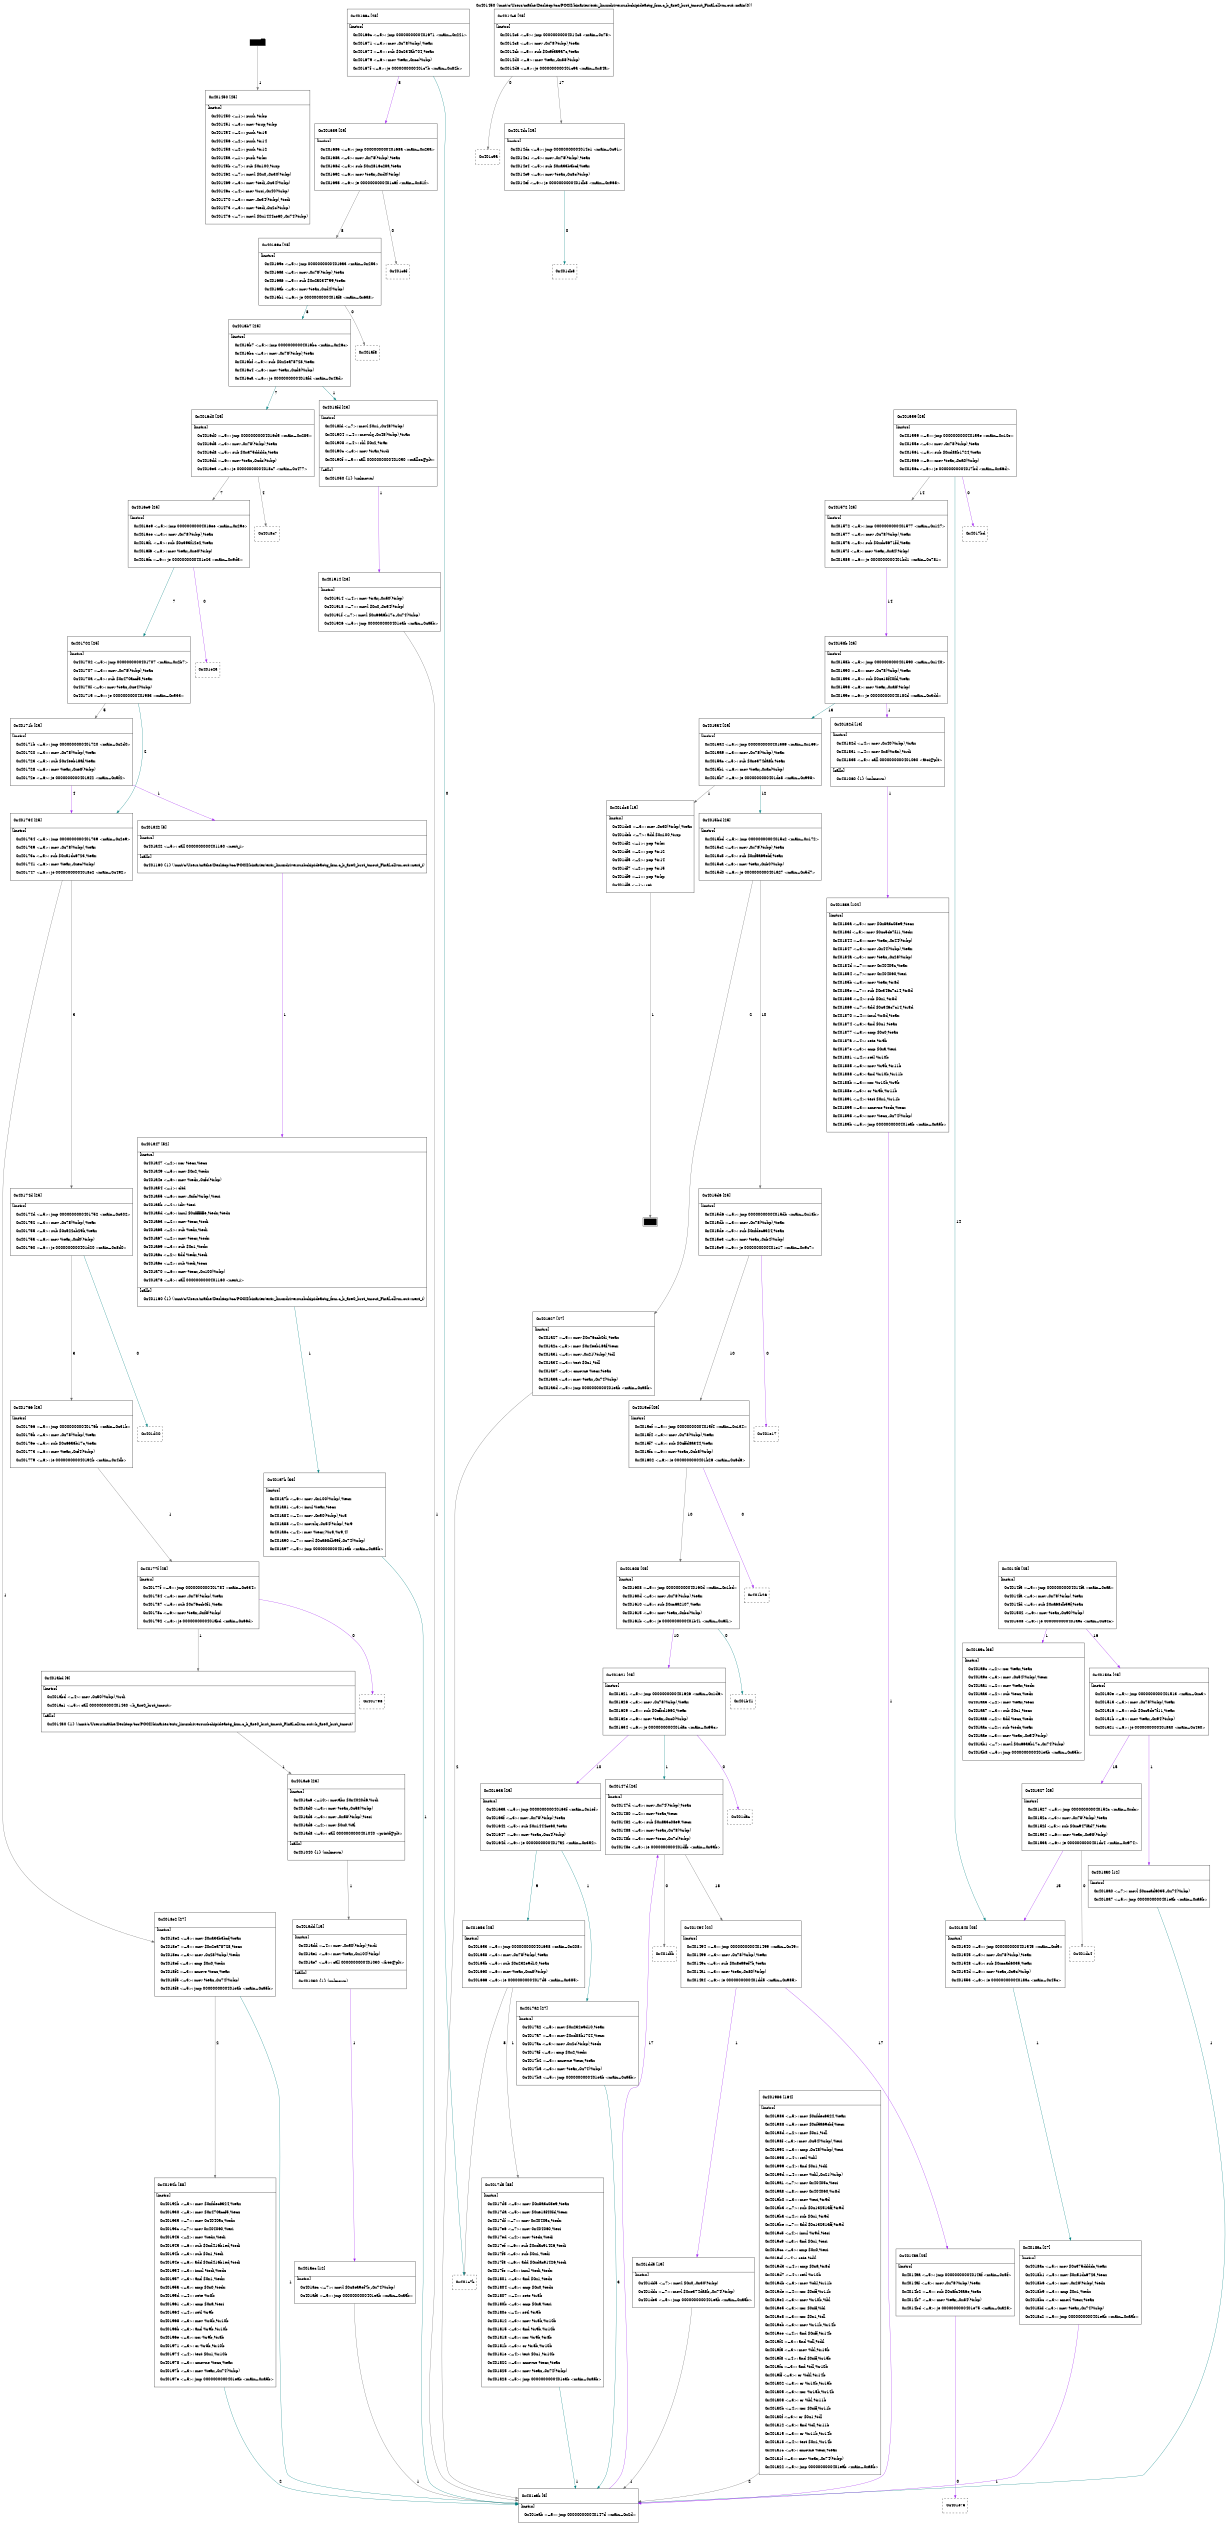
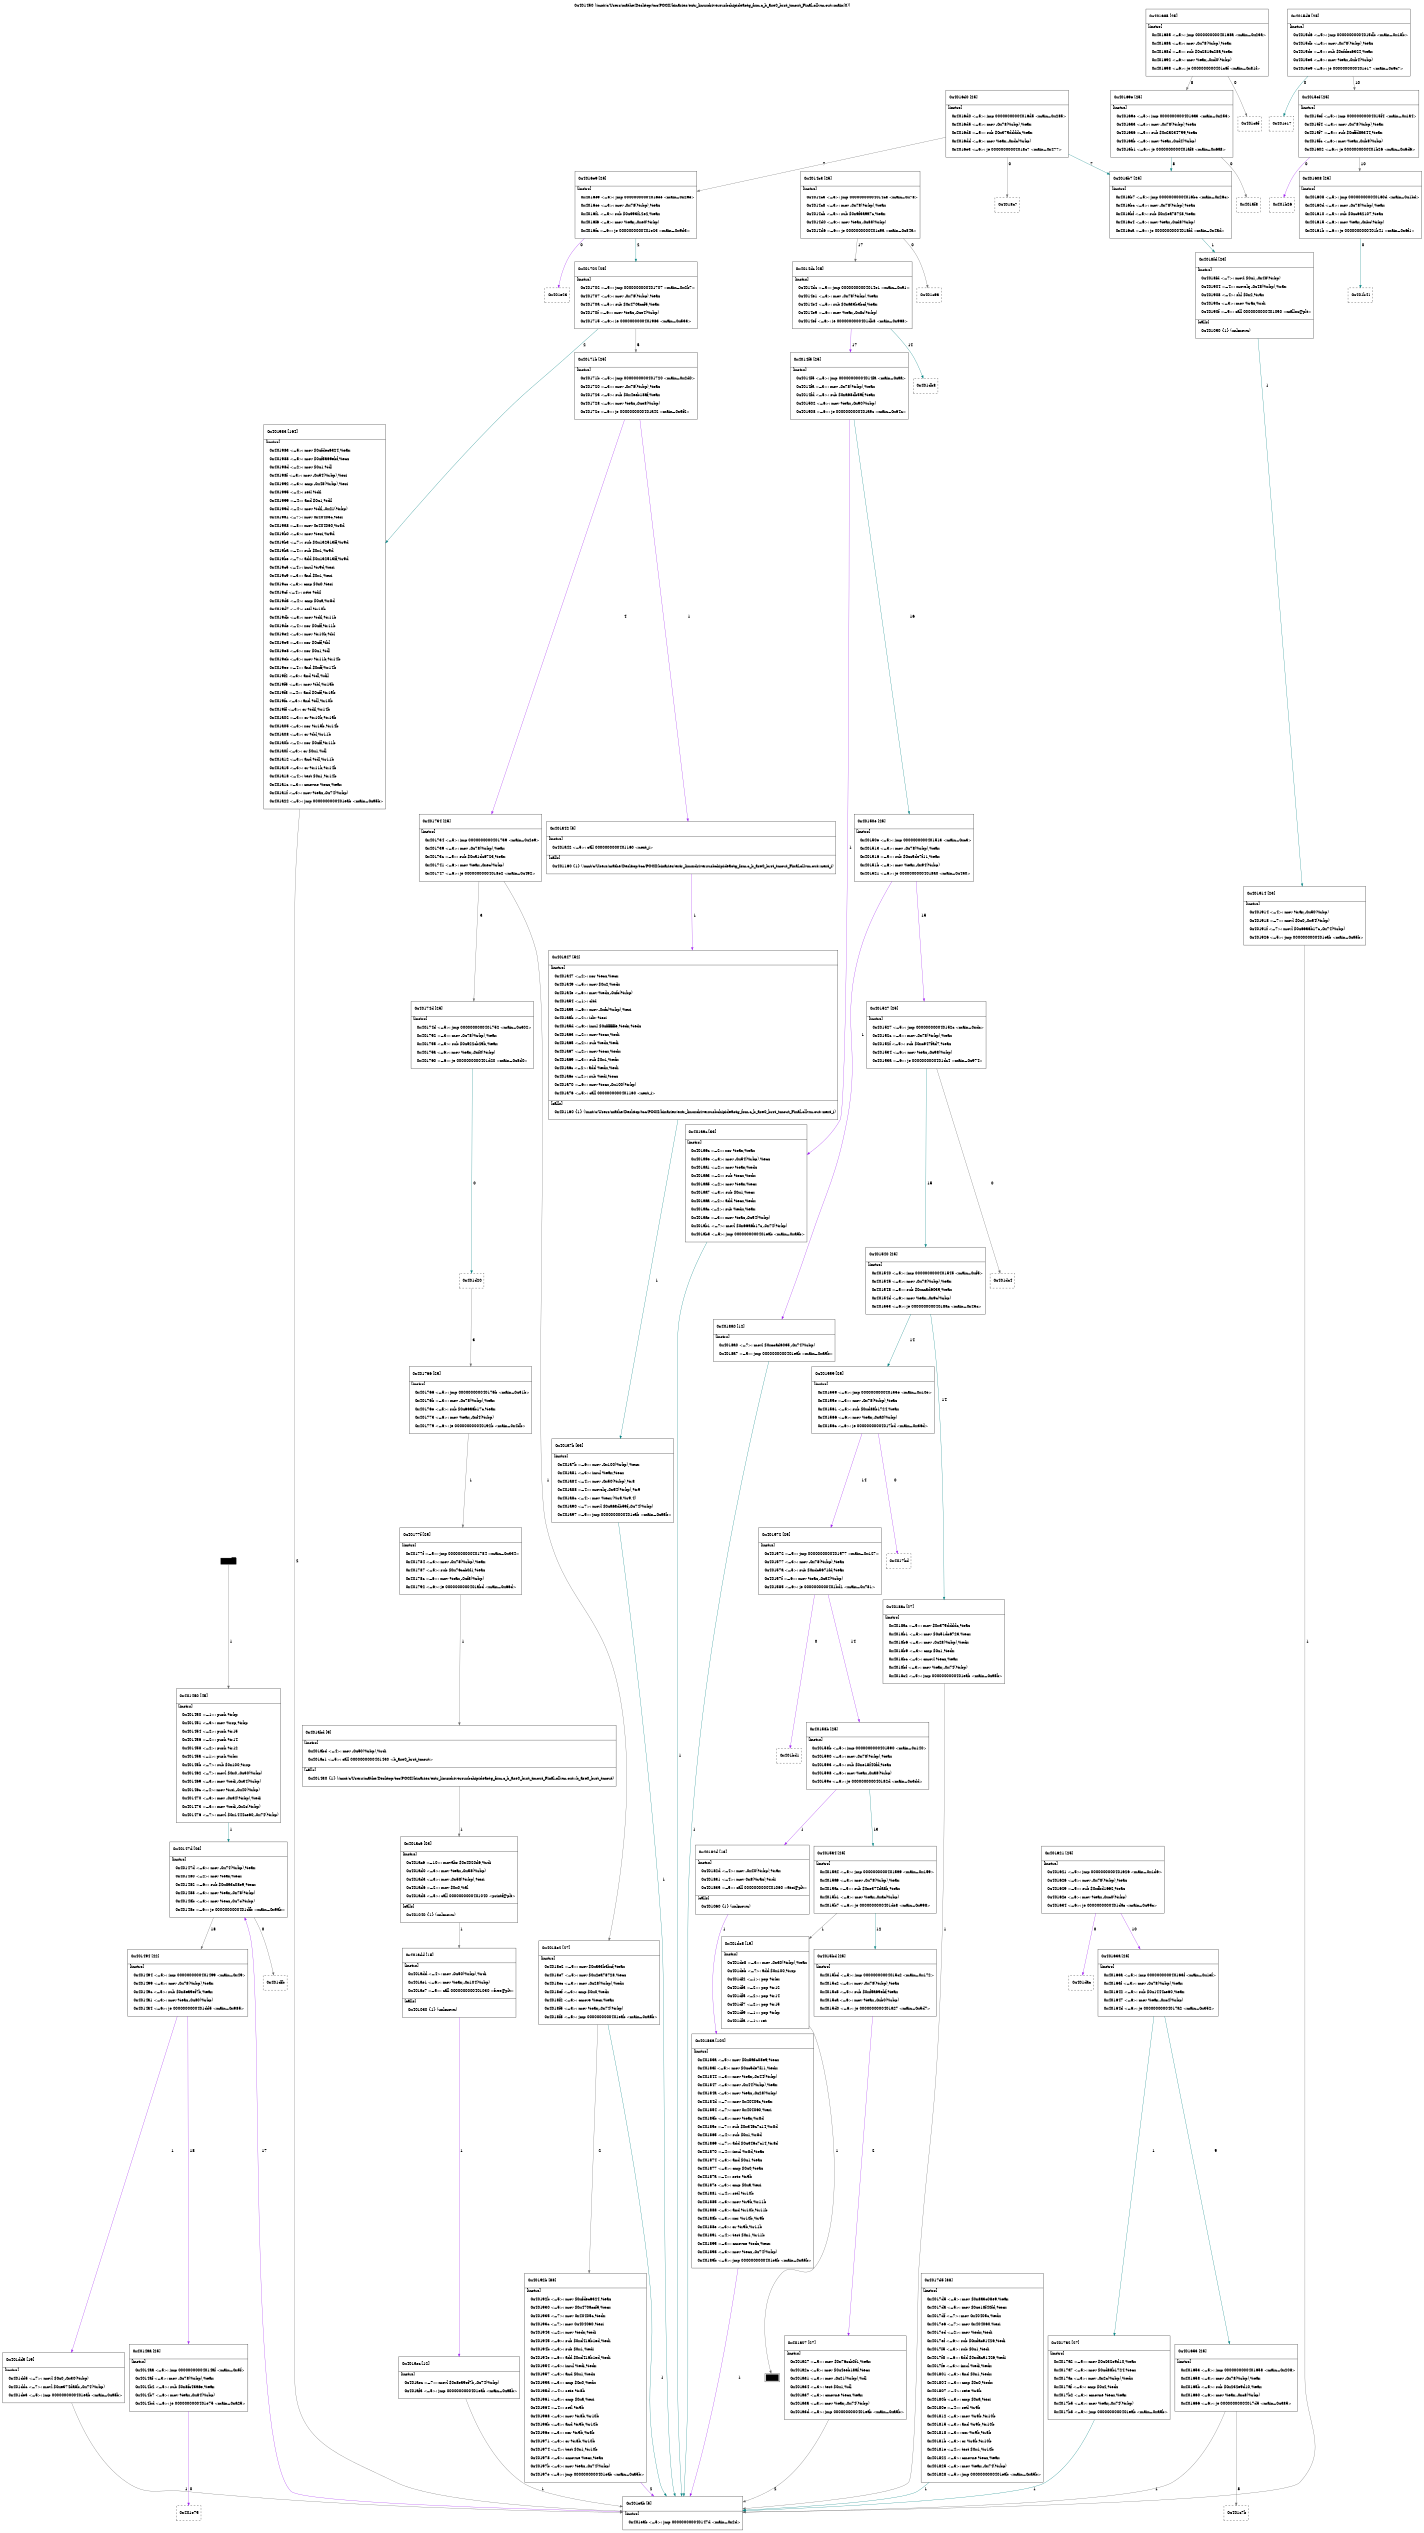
(408, 43) -> none
(566, 231) -> (910, 345)
none -> (851, 339)
(272, 397) -> (1088, 164)
(921, 487) -> (847, 1479)
(263, 493) -> (1009, 164)
(379, 528) -> (1280, 611)
(173, 602) -> (638, 245)
(142, 760) -> (488, 430)
(760, 1033) -> none
(705, 1098) -> (861, 2175)
(955, 1200) -> (900, 1339)
(71, 1327) -> (471, 1326)
(764, 1340) -> (1294, 93)
(671, 1647) -> none
(1102, 1647) -> (881, 615)
(372, 1702) -> none
(664, 1756) -> (228, 1831)
none -> (789, 1756)
none -> (678, 1865)
(1044, 1885) -> (926, 1156)
(880, 2043) -> (192, 2151)
(1037, 2043) -> (944, 1400)
(507, 2082) -> (1005, 2504)
(618, 2282) -> (1034, 2489)
(940, 2486) -> (928, 2166)
(340, 2496) -> (646, 2489)
